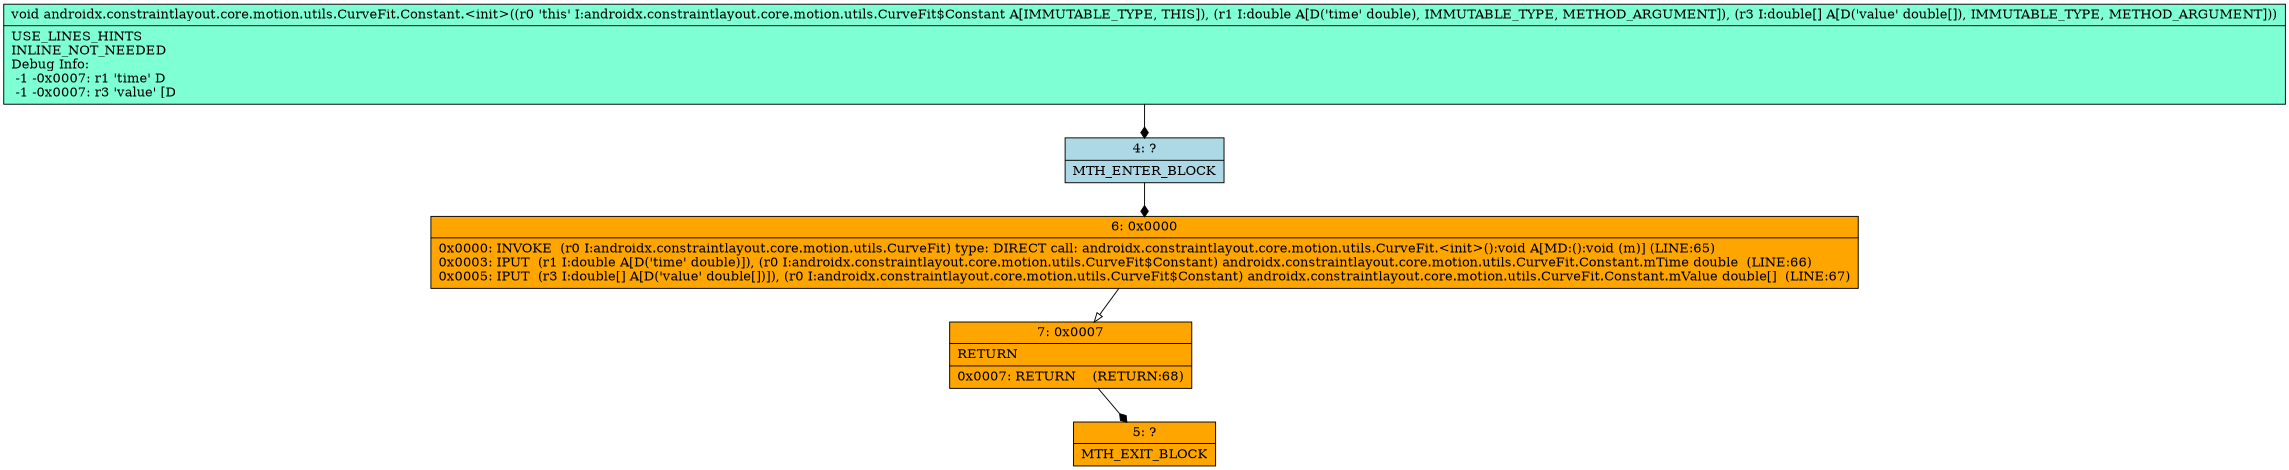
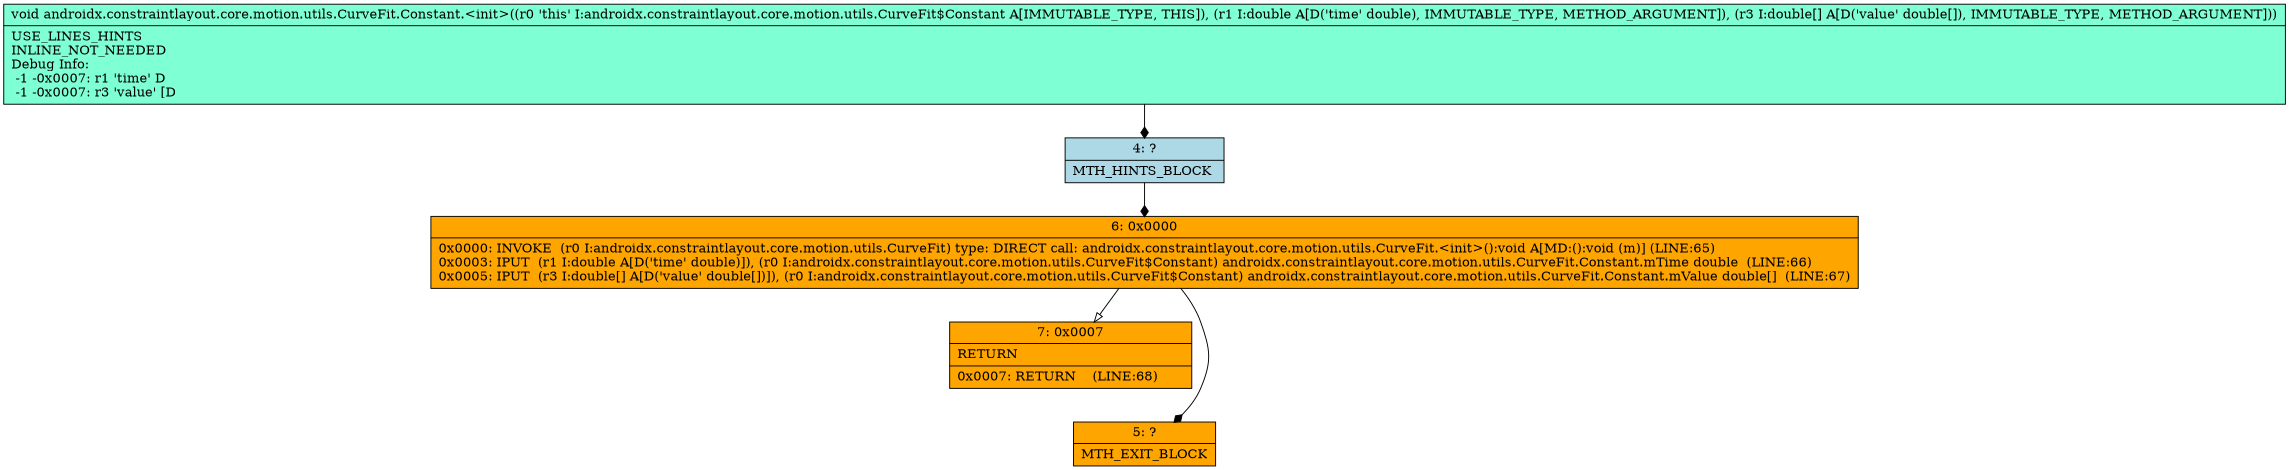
(1145, 171) -> (1142, 171)
(1071, 377) -> (1058, 377)
(1109, 401) -> (1208, 352)
